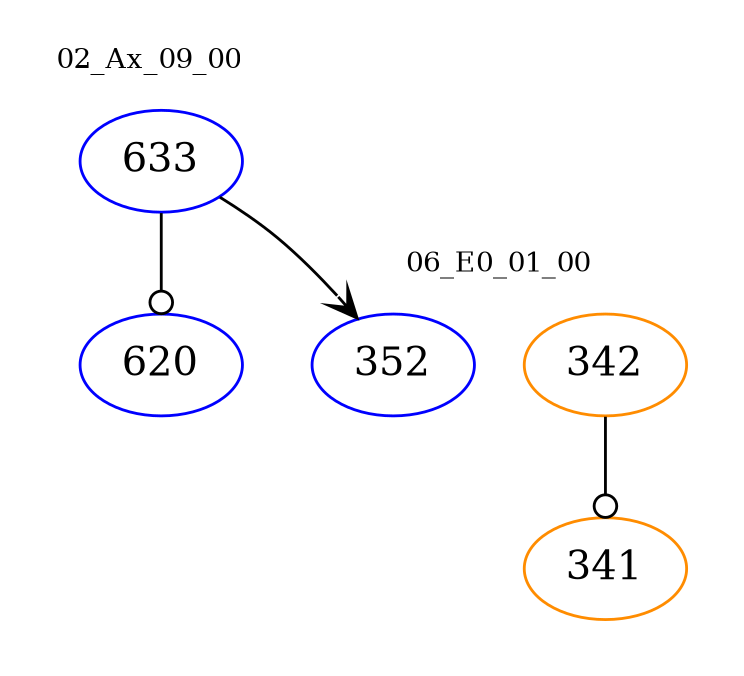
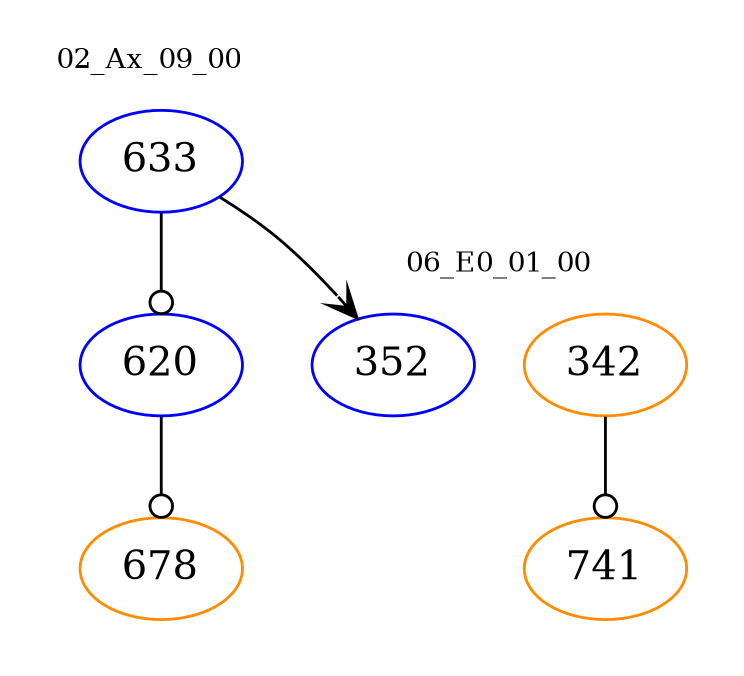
none -> (161, 569)
(605, 569) -> (605, 569)
